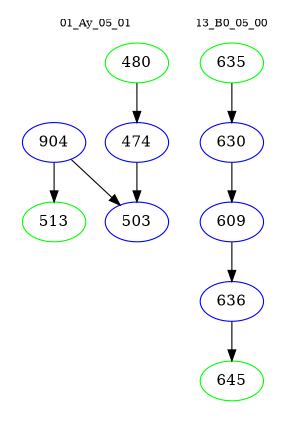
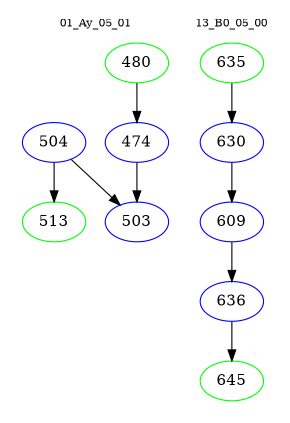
(54, 142) -> (54, 142)
